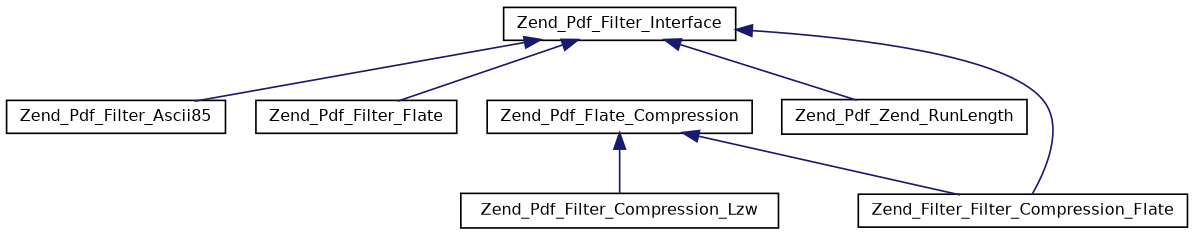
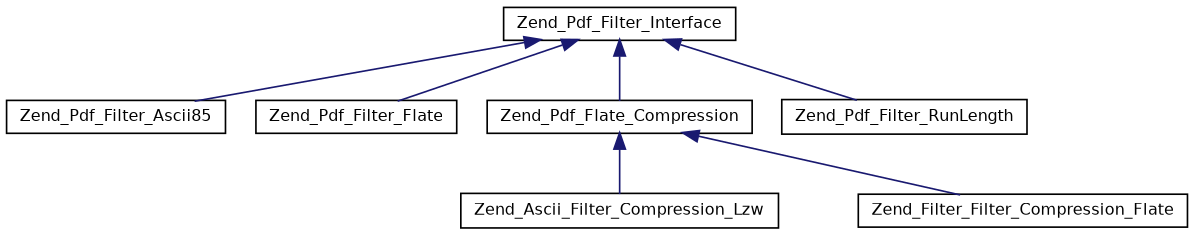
(952, 58) -> (620, 79)
(904, 117) -> (904, 117)
(620, 211) -> (620, 211)
